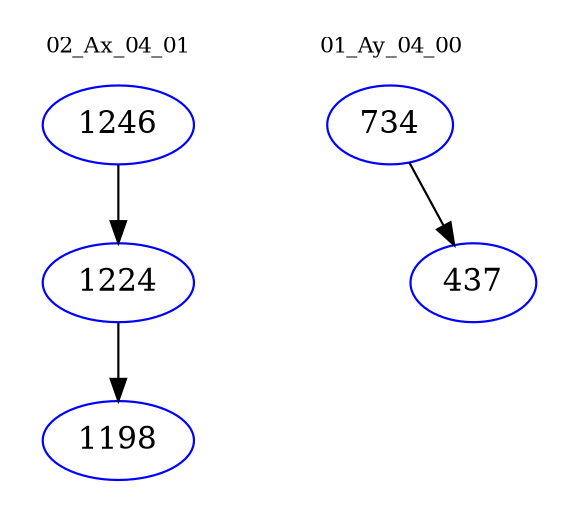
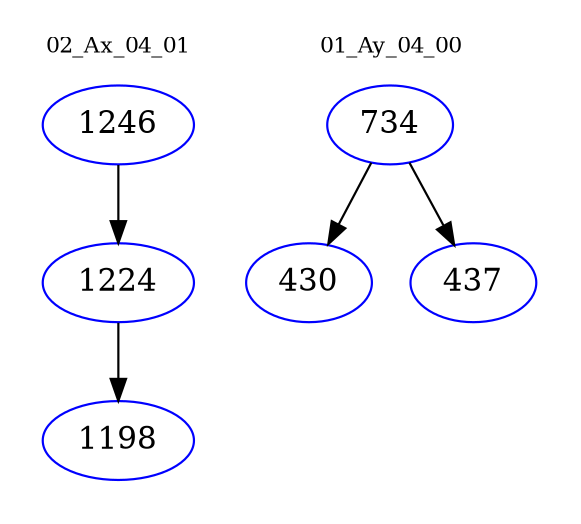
none -> (309, 283)
